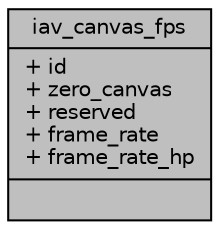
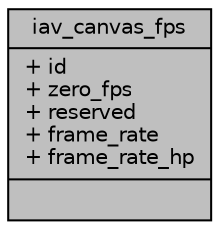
(99, 90) -> (79, 90)
